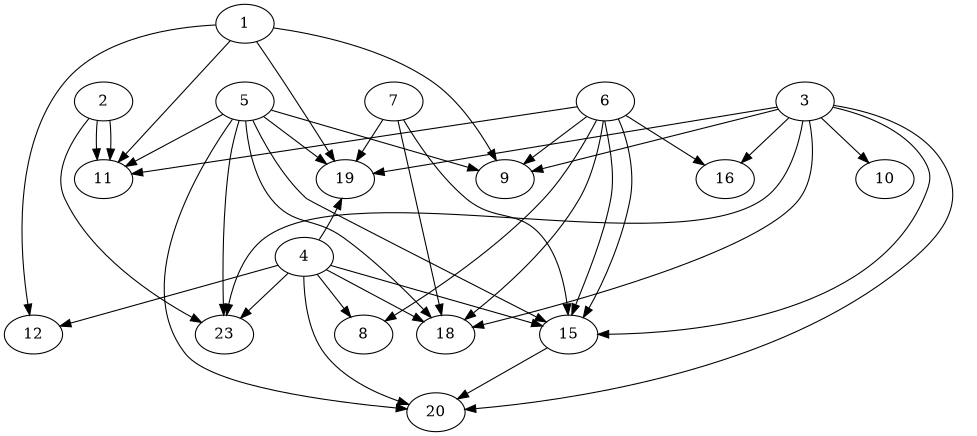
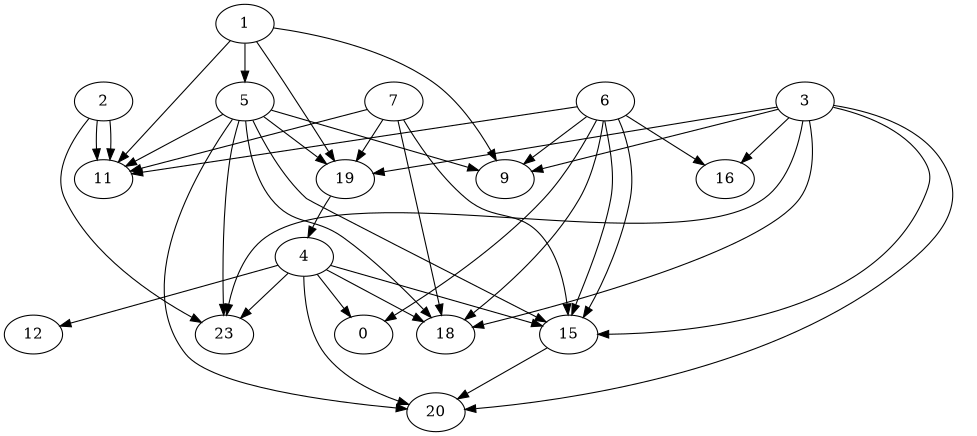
(47, 110) -> (245, 57)
none -> (271, 134)
(885, 179) -> none
(329, 224) -> (321, 212)
(364, 335) -> (364, 335)
